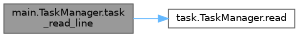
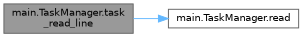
(232, 19) -> (234, 19)
